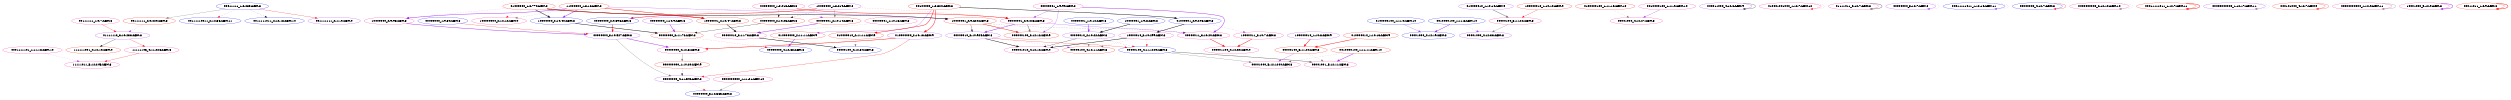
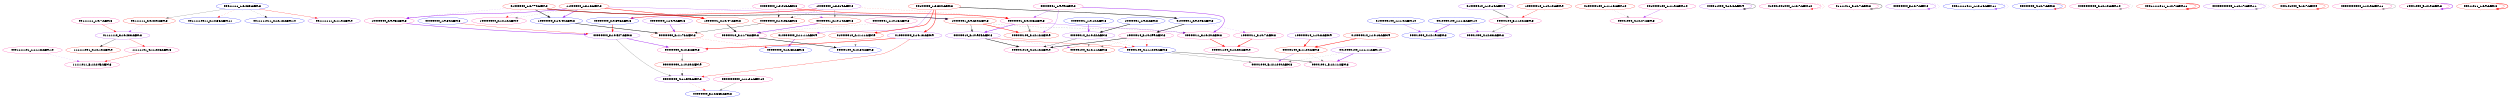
(152, 50) -> (152, 50)
(1361, 50) -> (1361, 50)
